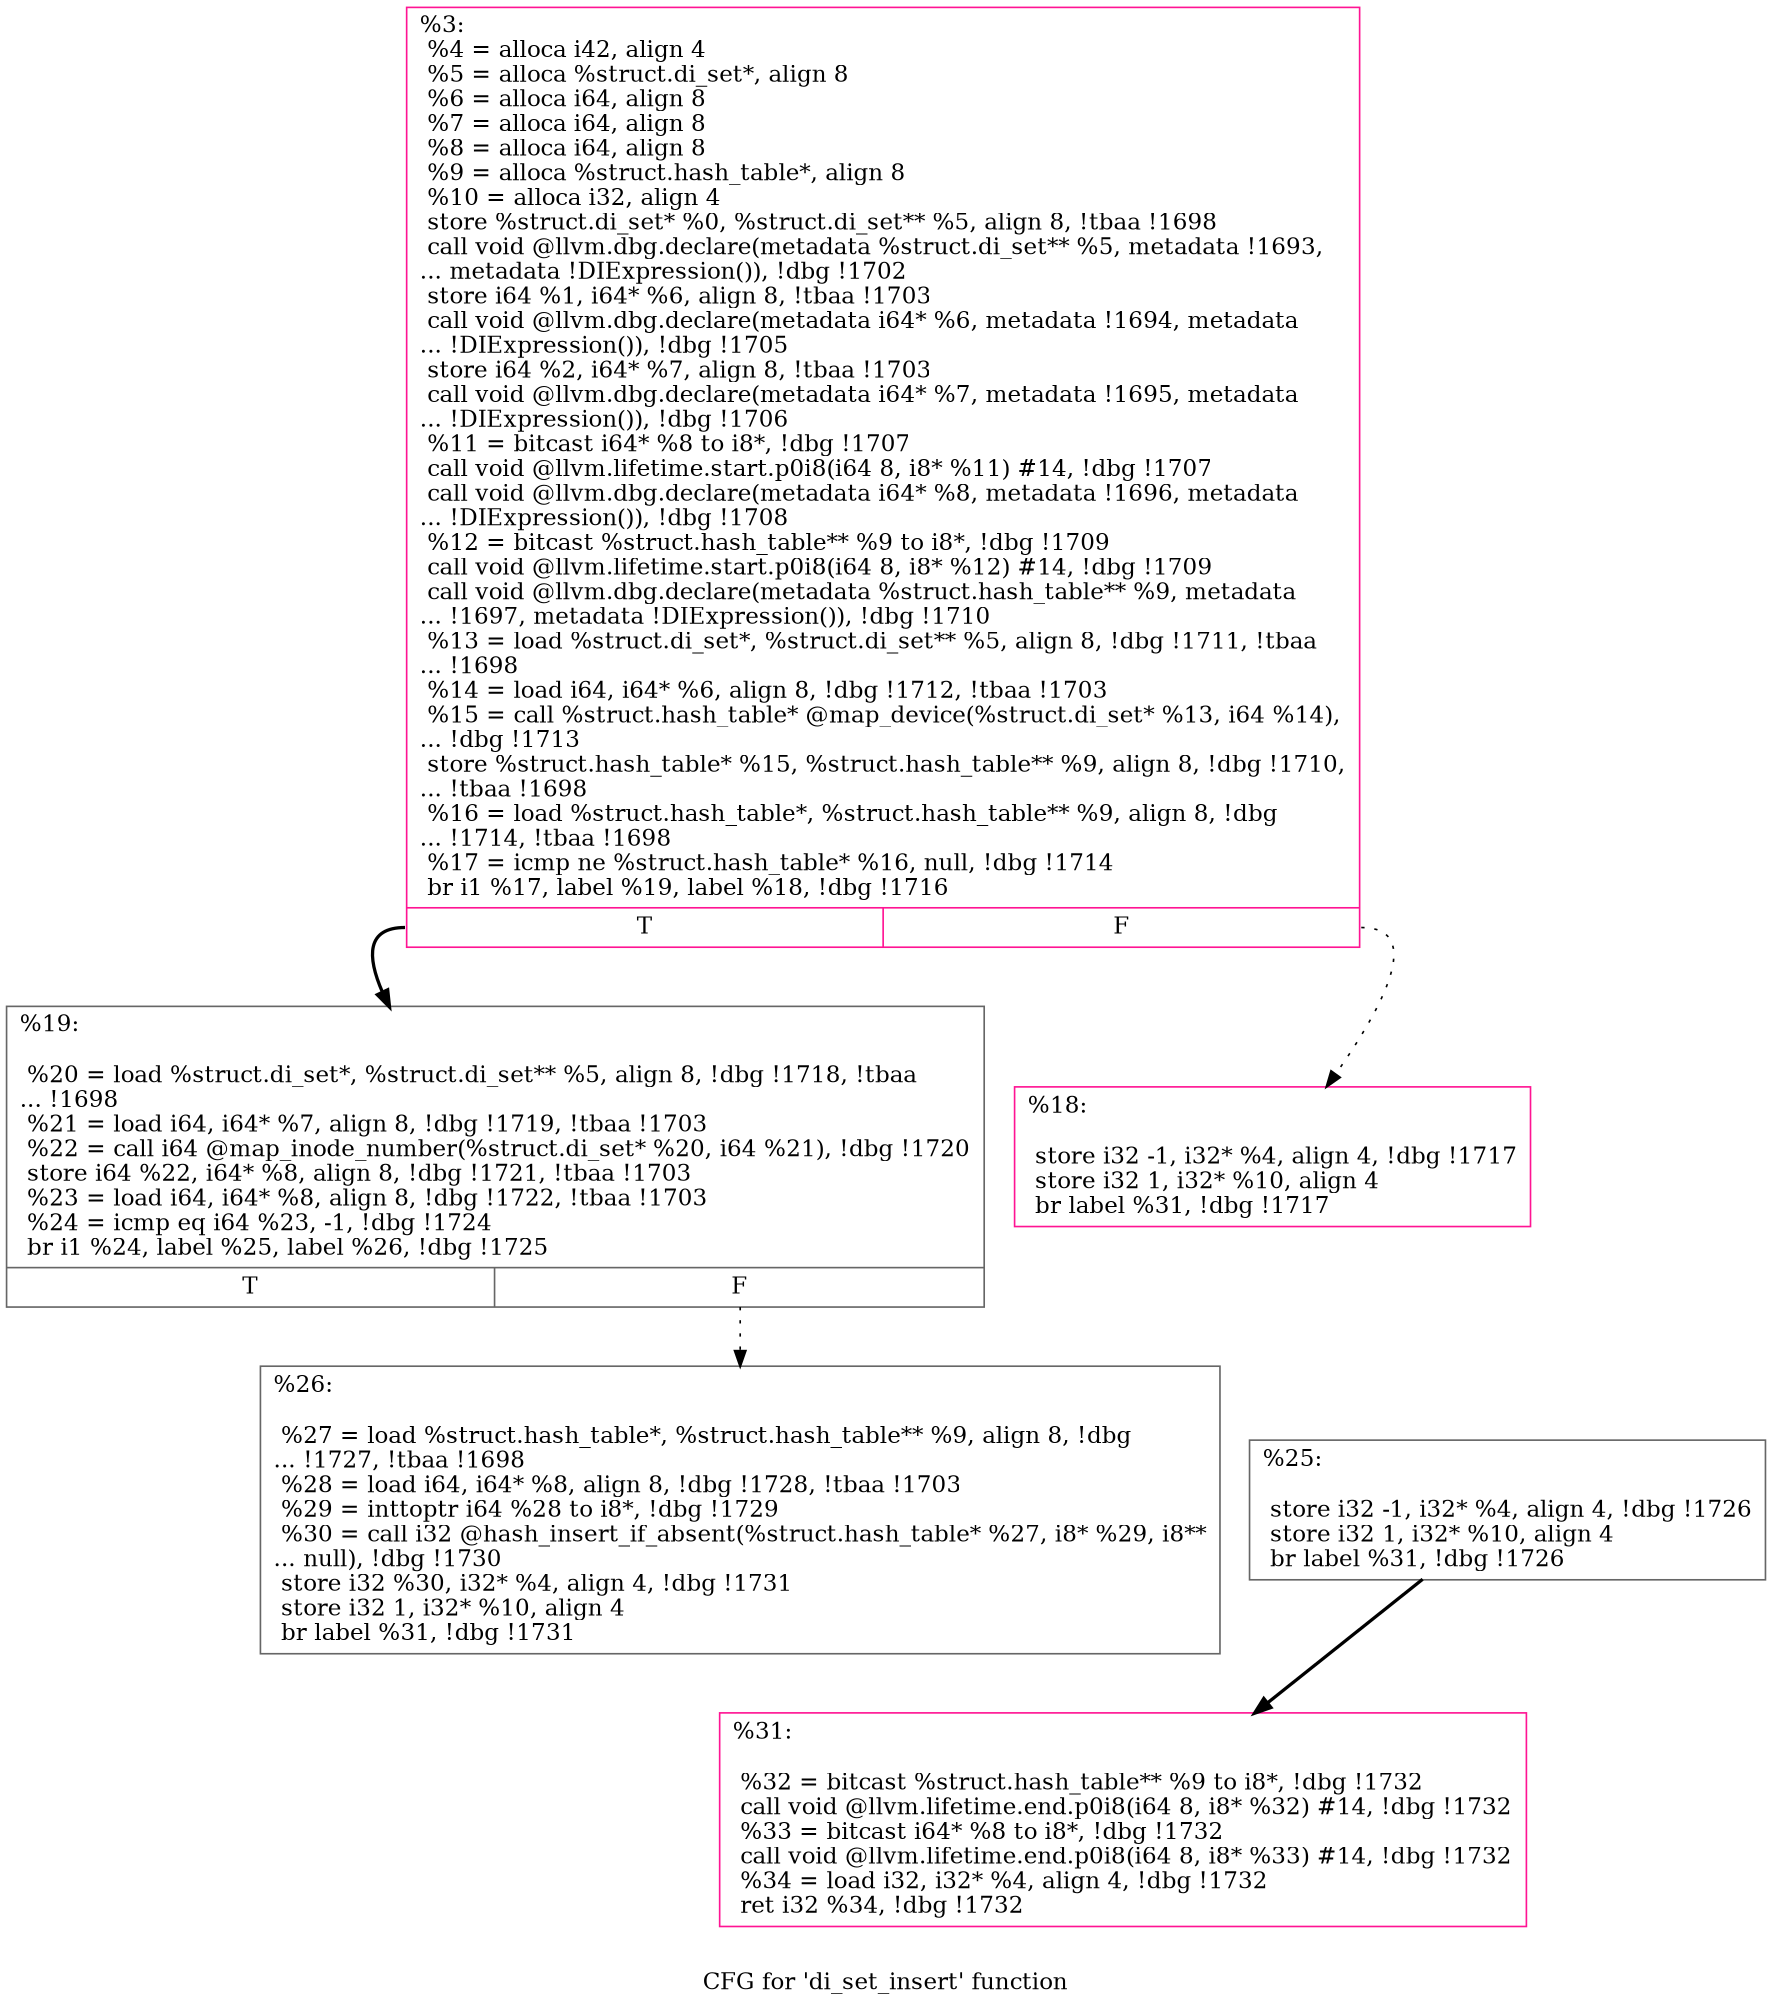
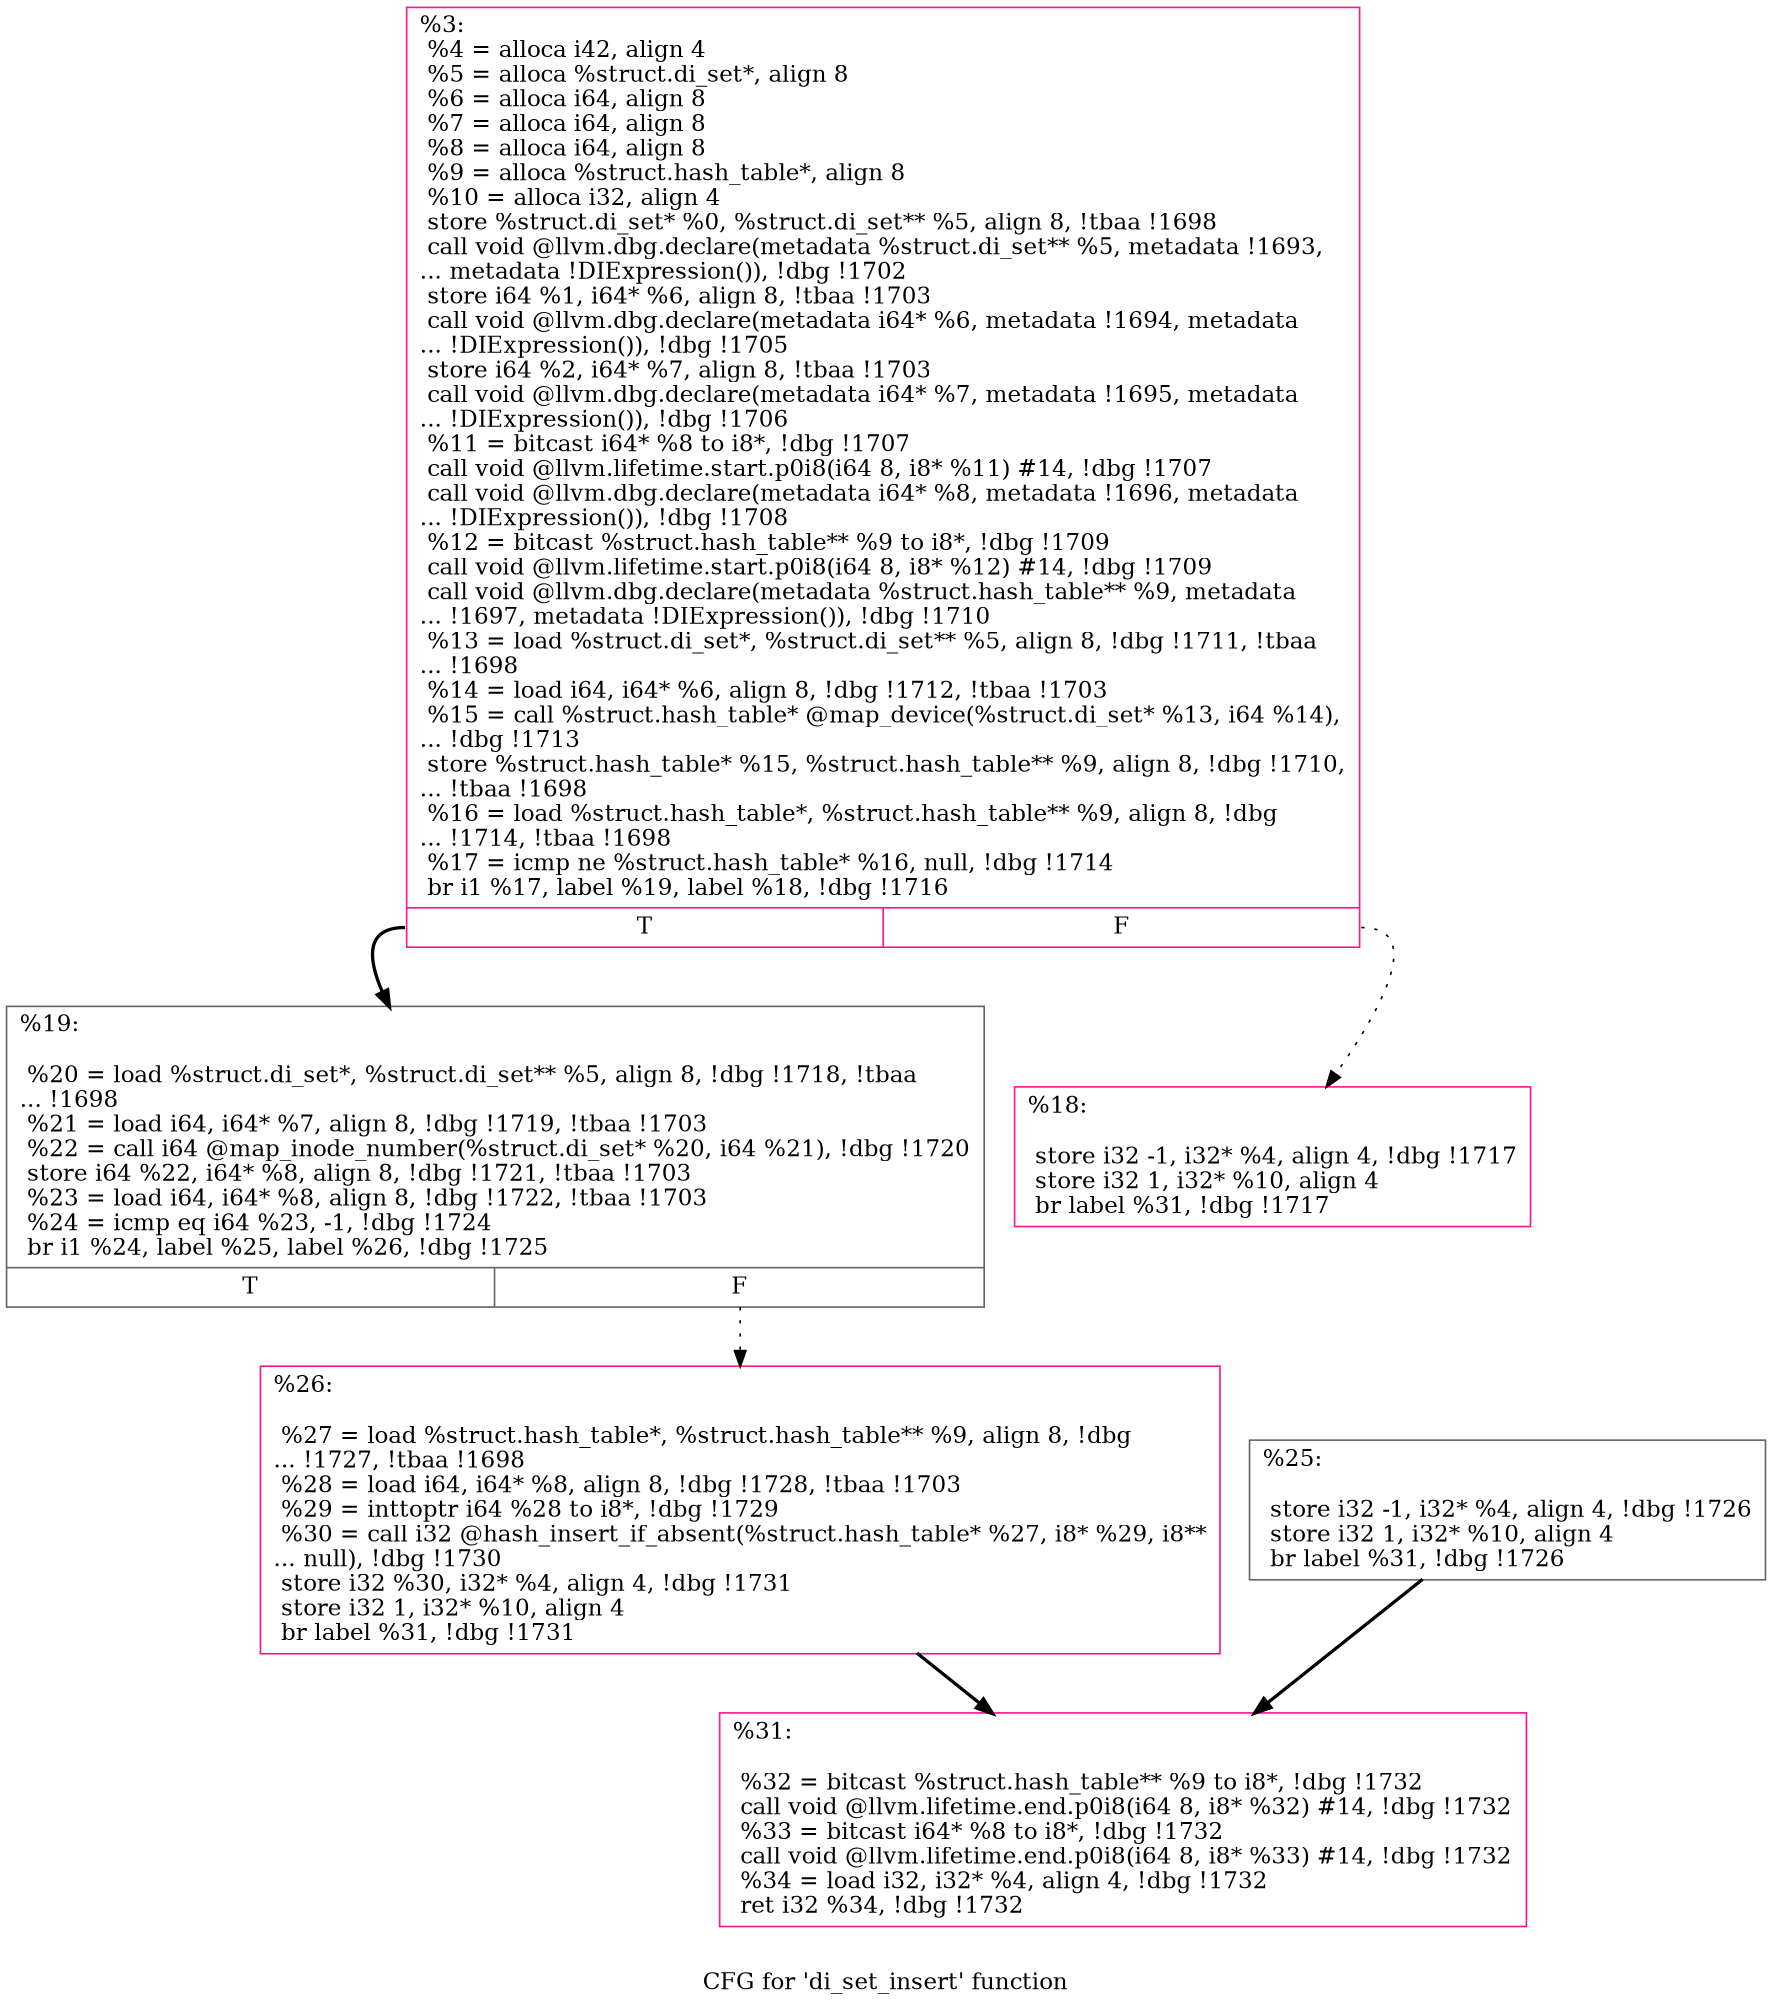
(740, 1510) -> (740, 1510)
none -> (948, 1678)
